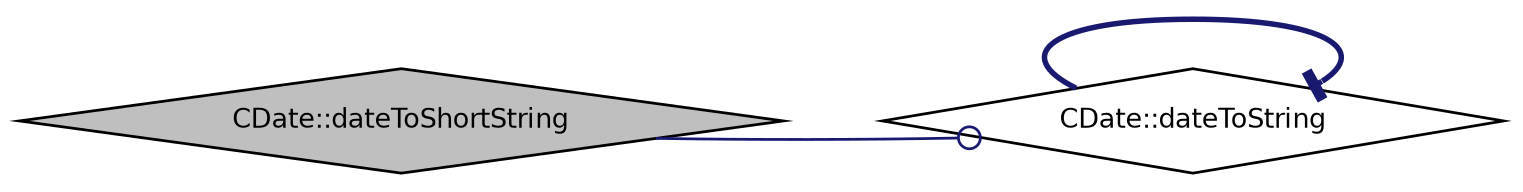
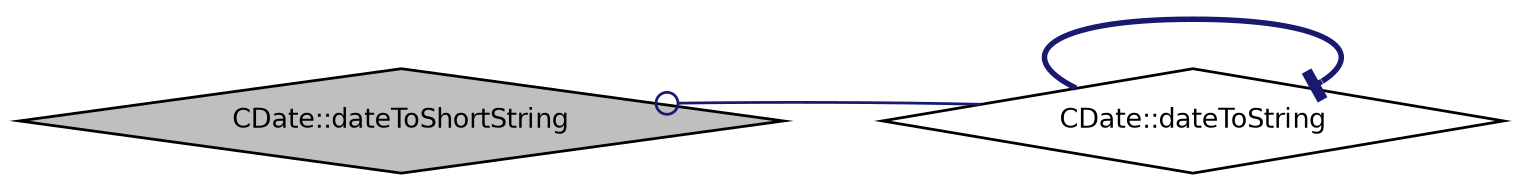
(807, 139) -> (829, 102)
